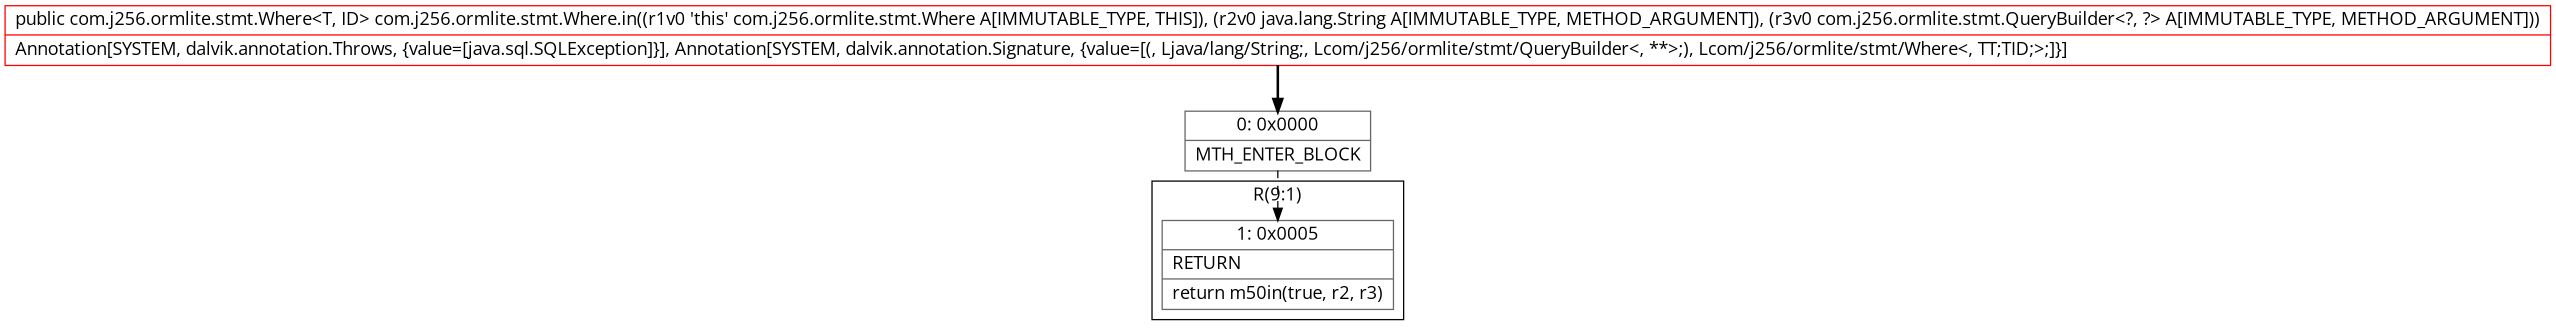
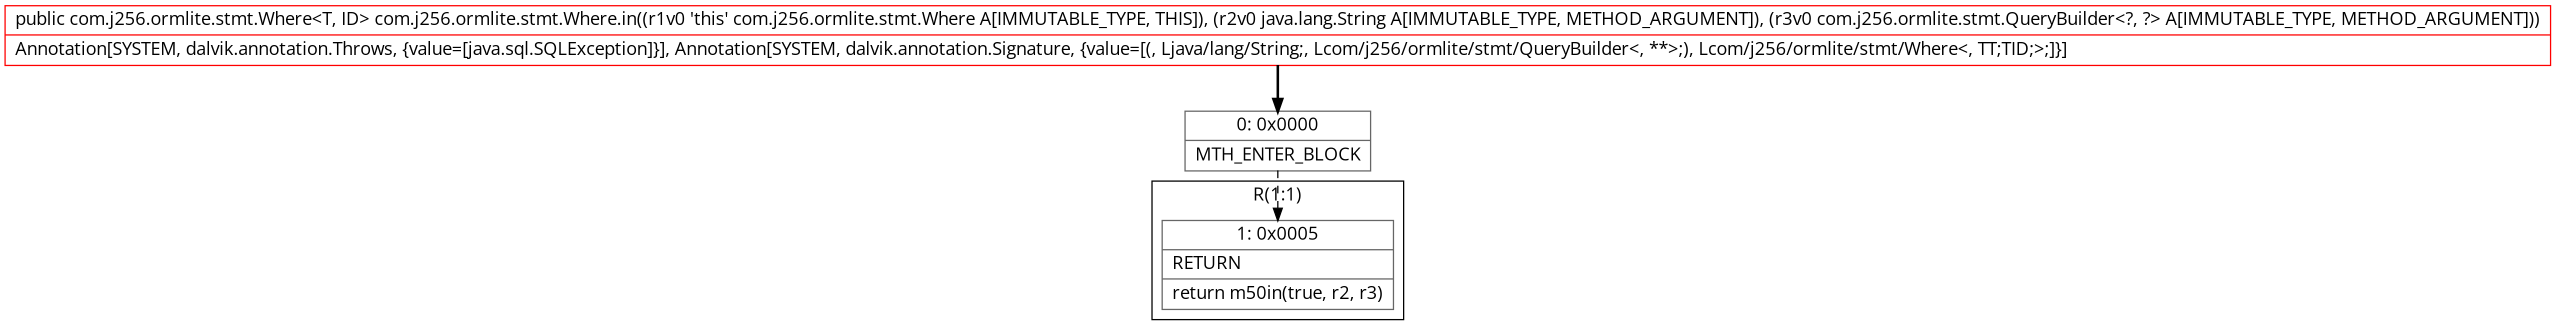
(1278, 196) -> (1278, 196)
